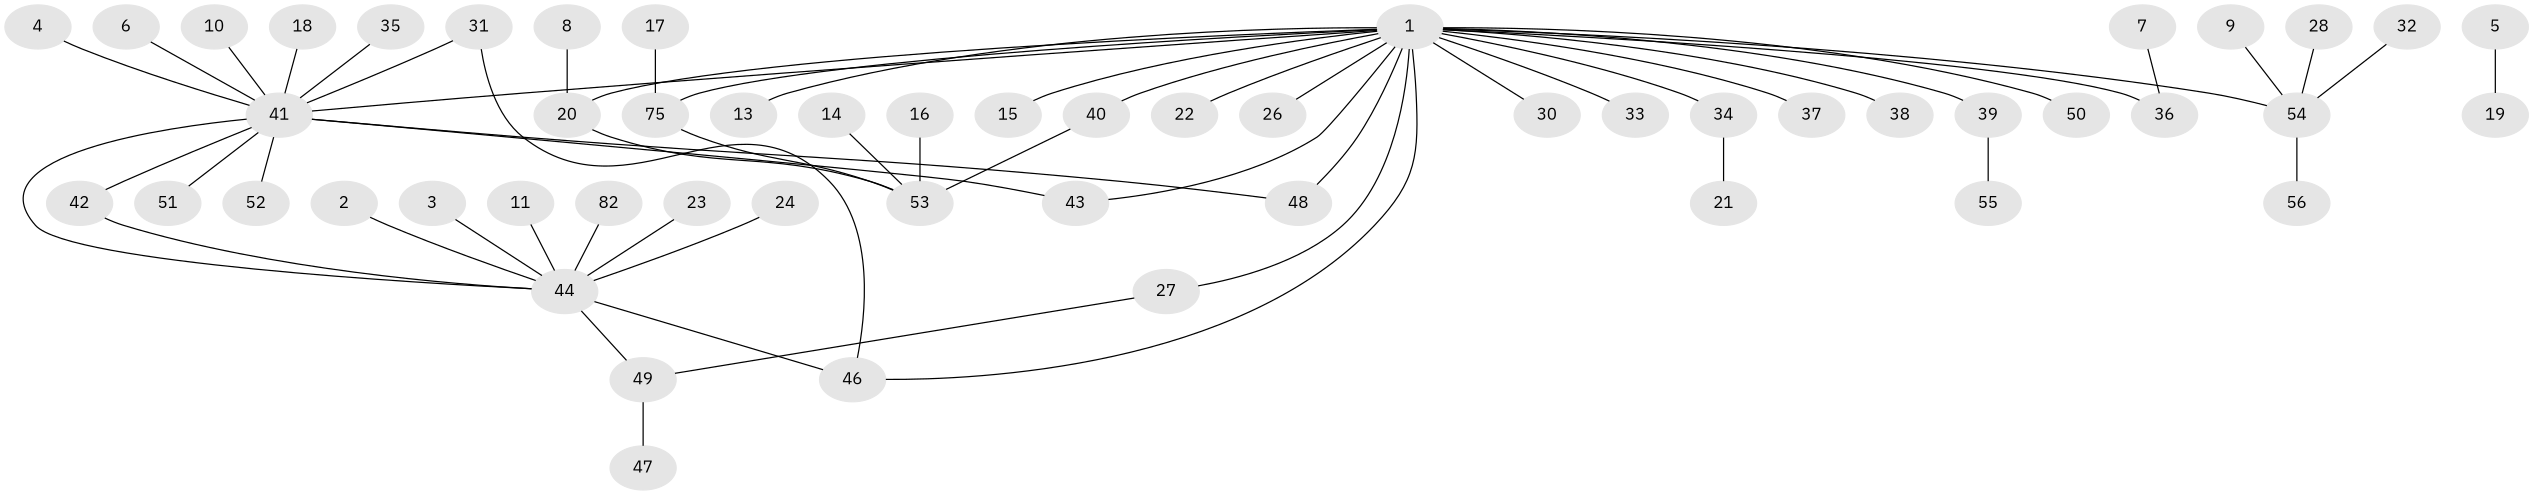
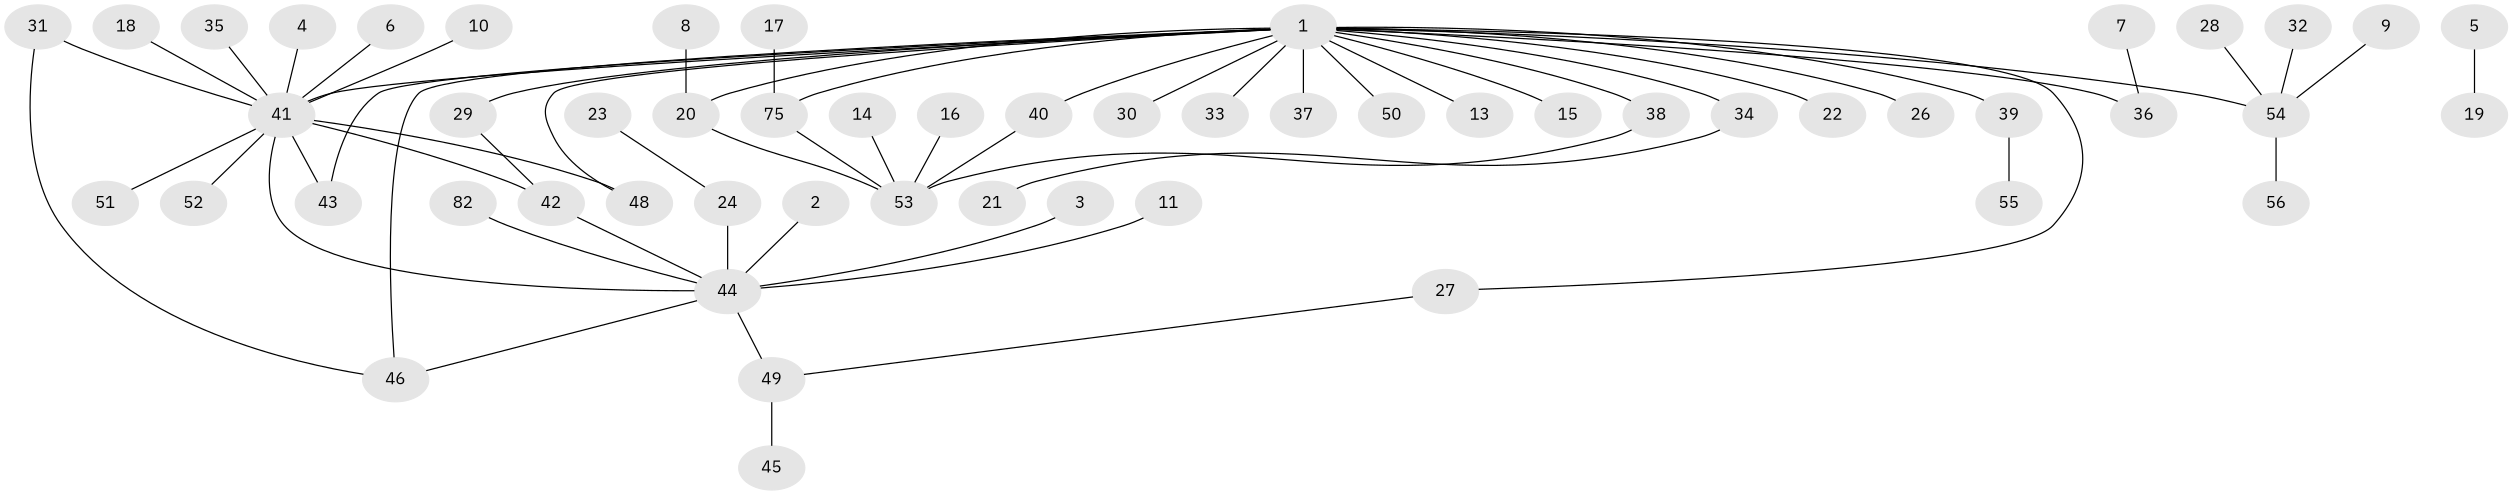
none -> (463, 115)
none -> (1120, 155)
(631, 248) -> (663, 159)
(643, 468) -> (772, 468)
